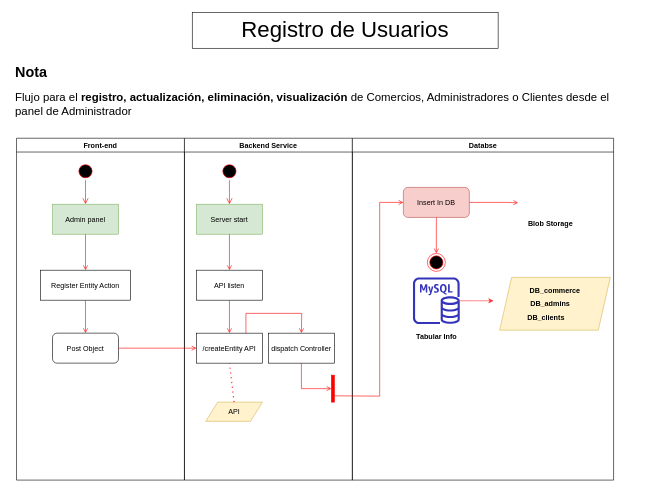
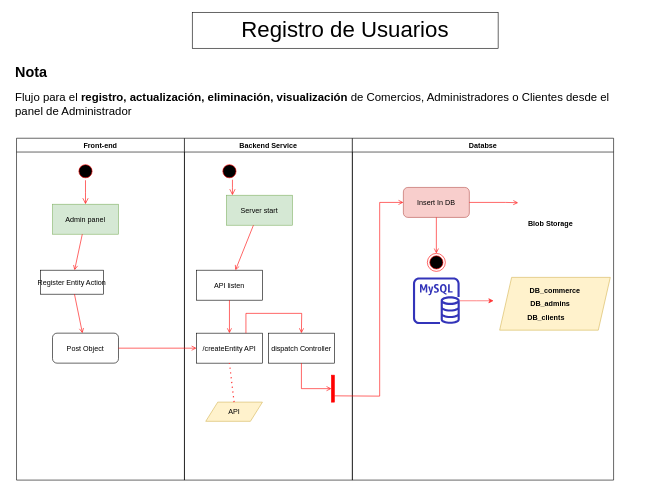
(230, 219) -> (260, 210)
(86, 285) -> (72, 282)
(437, 338) -> none
